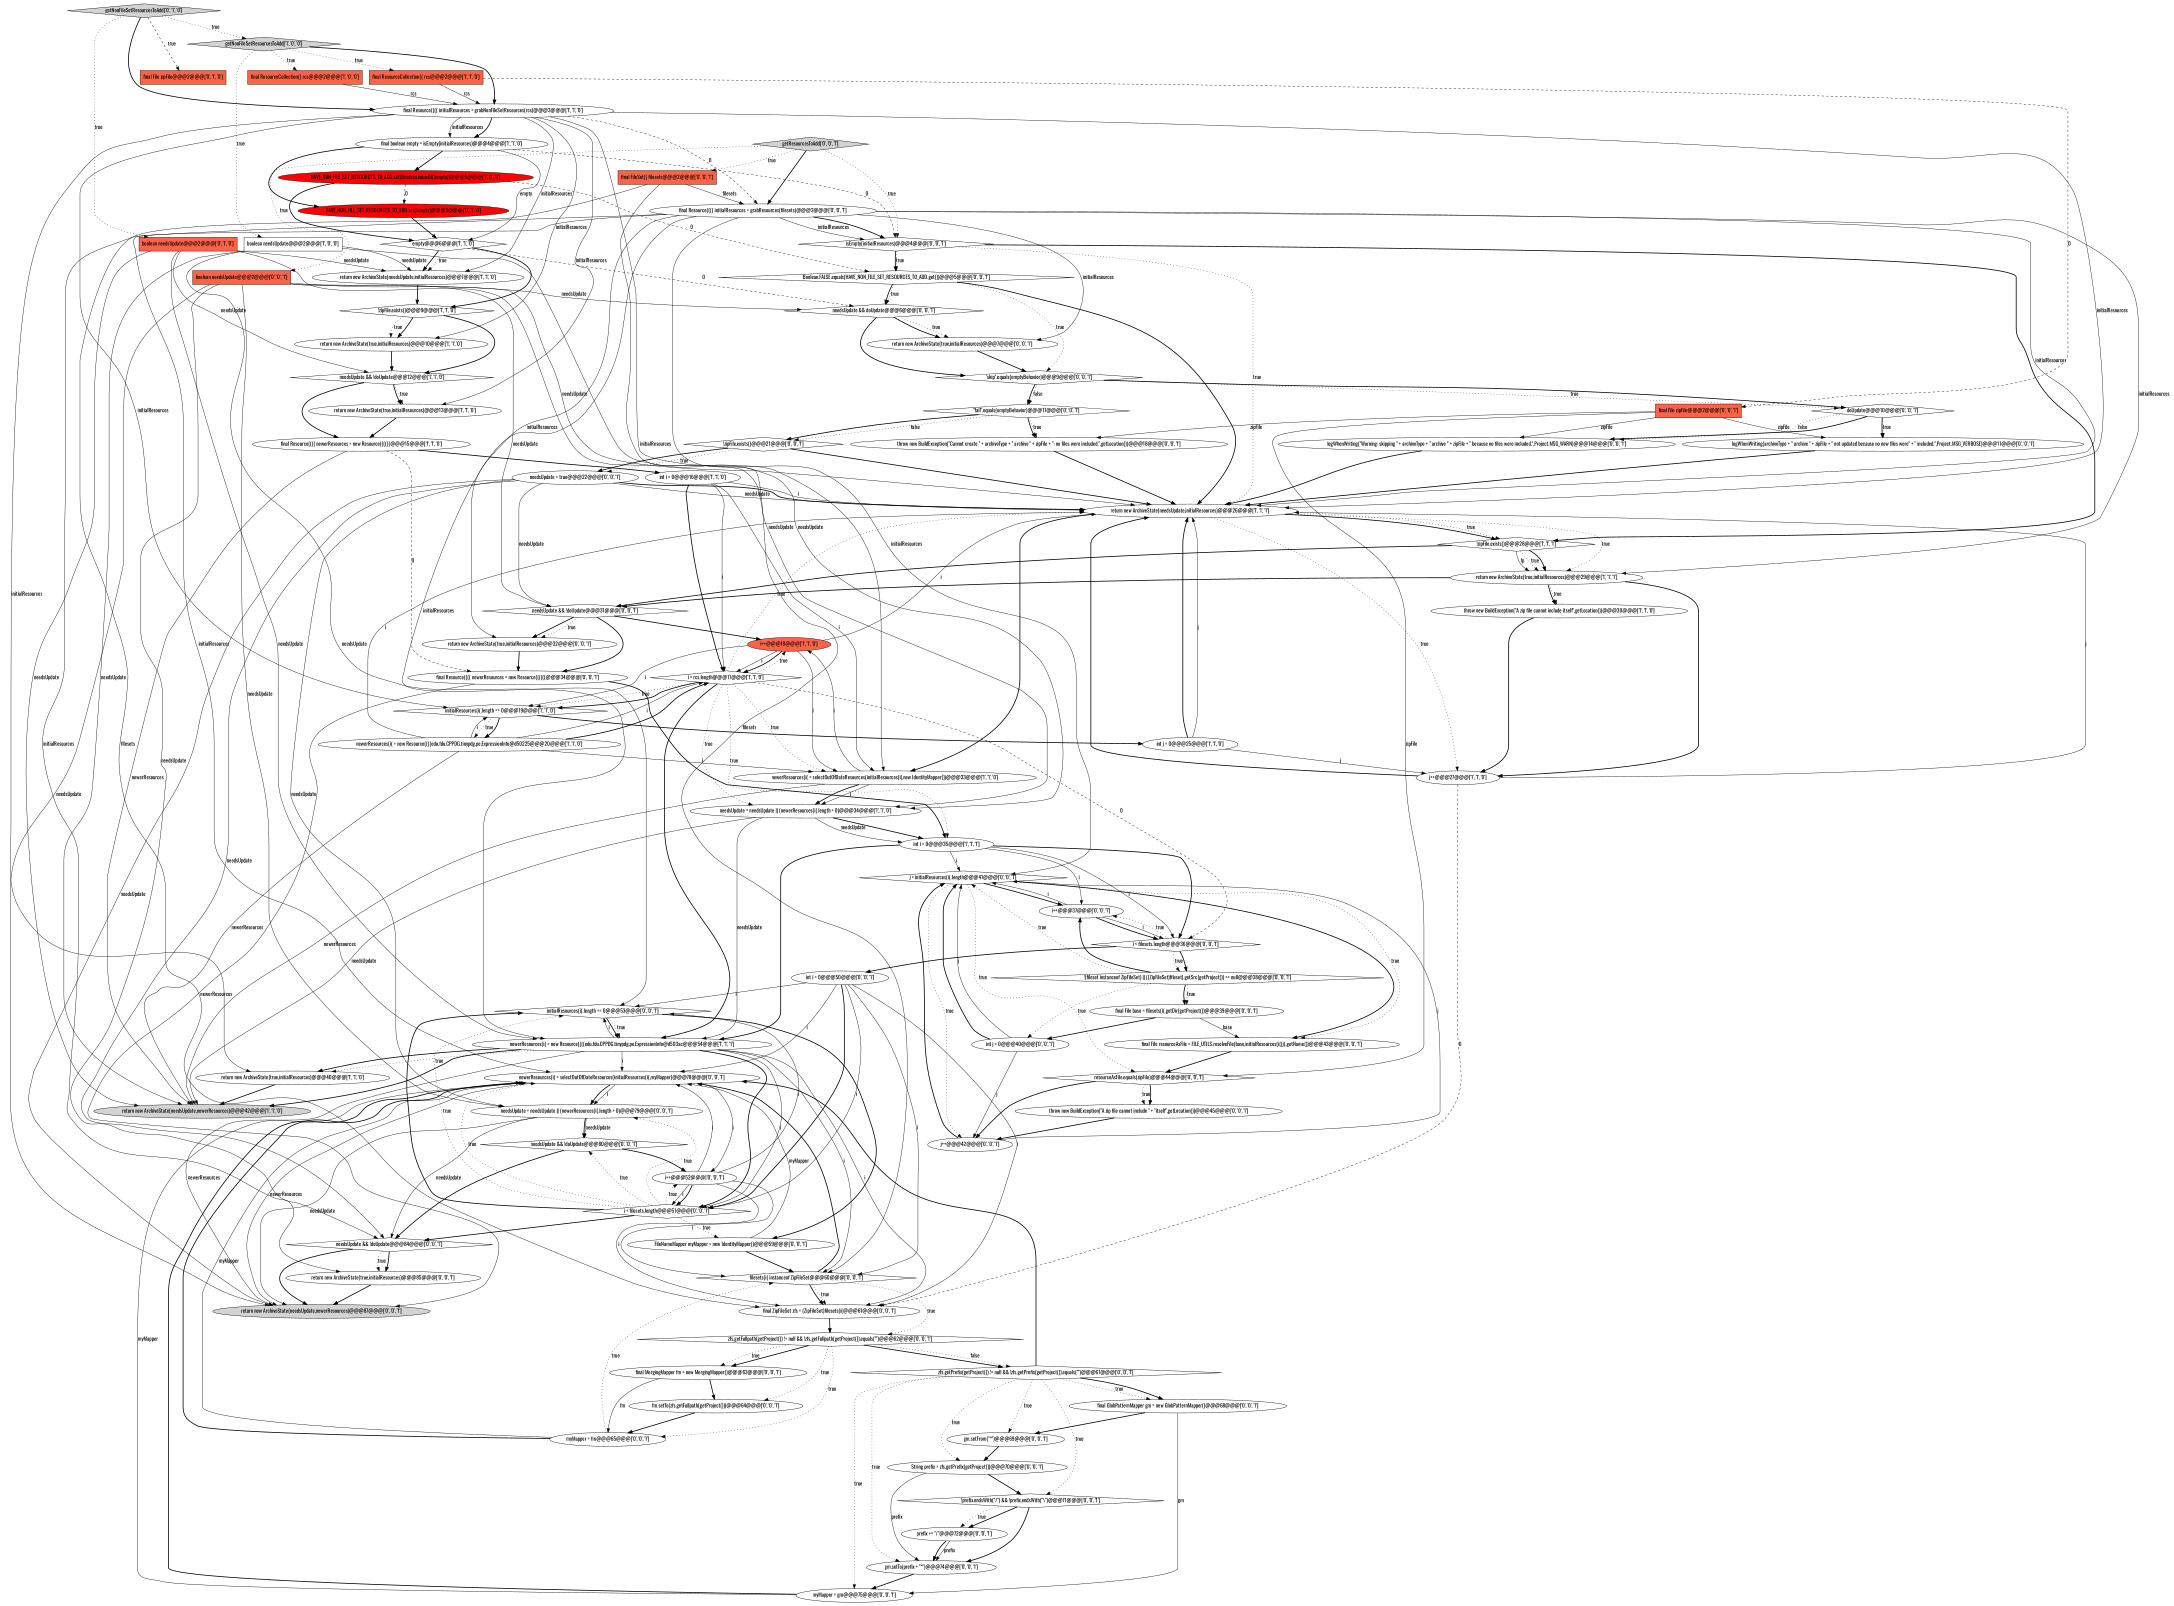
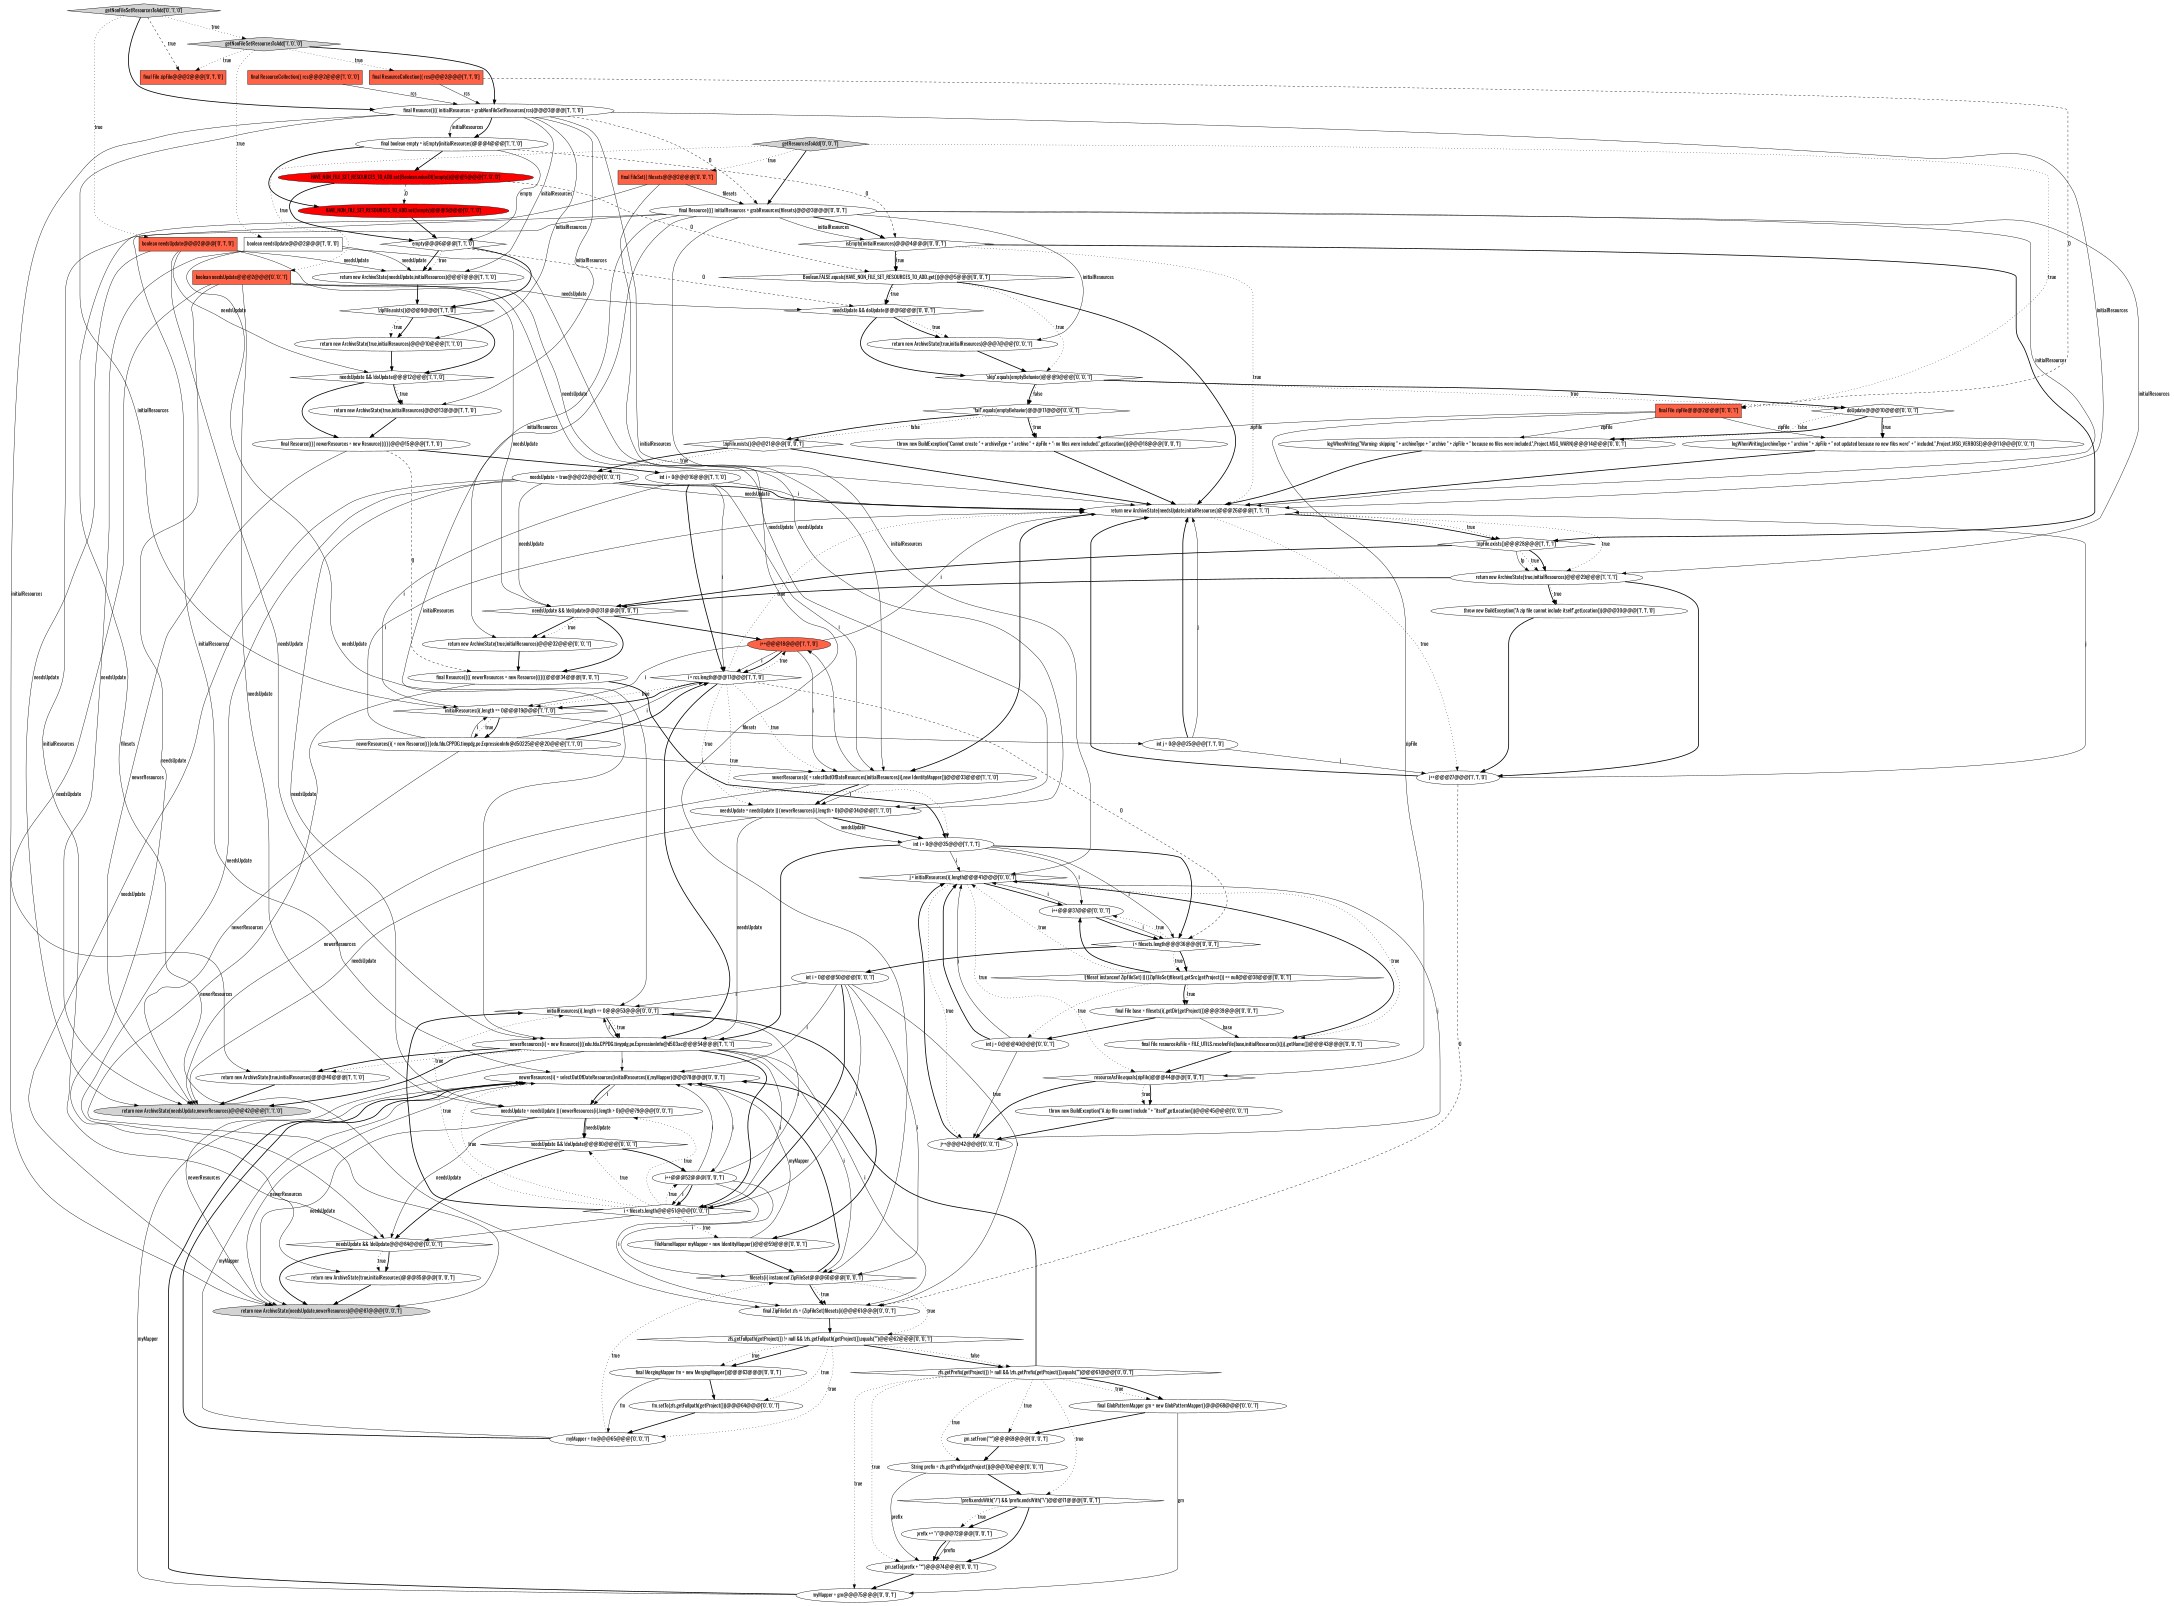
(283, 59) -> (223, 58)
(874, 181) -> (1678, 152)
none -> (452, 560)
(823, 736) -> (823, 736)
(997, 1095) -> (997, 1095)
(531, 1228) -> (531, 1228)
